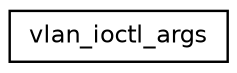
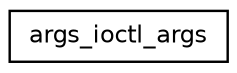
(119, 36) -> (119, 36)
